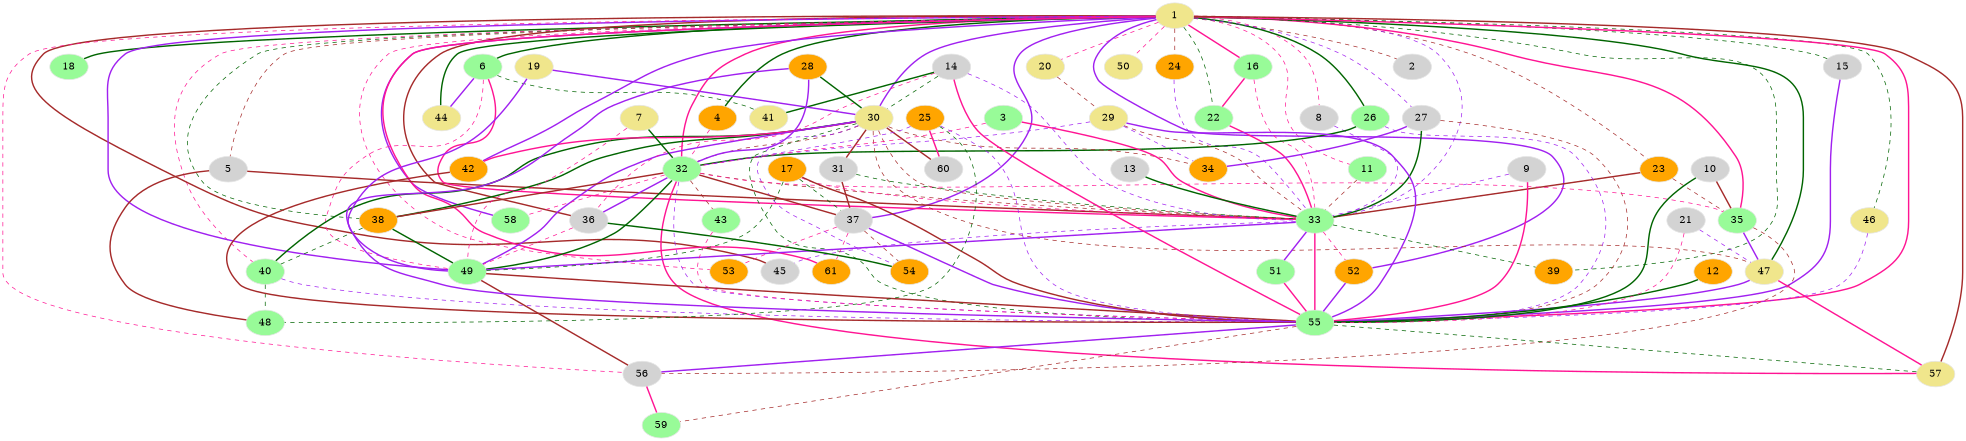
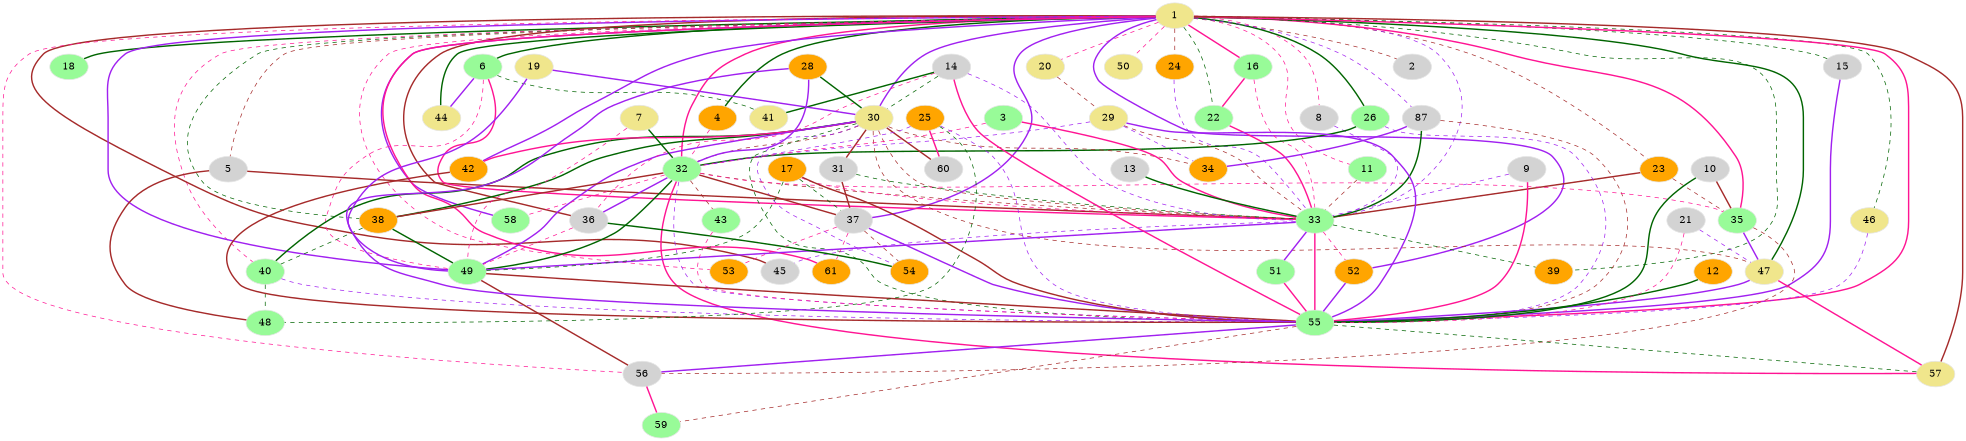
(1422, 118) -> (1422, 118)
